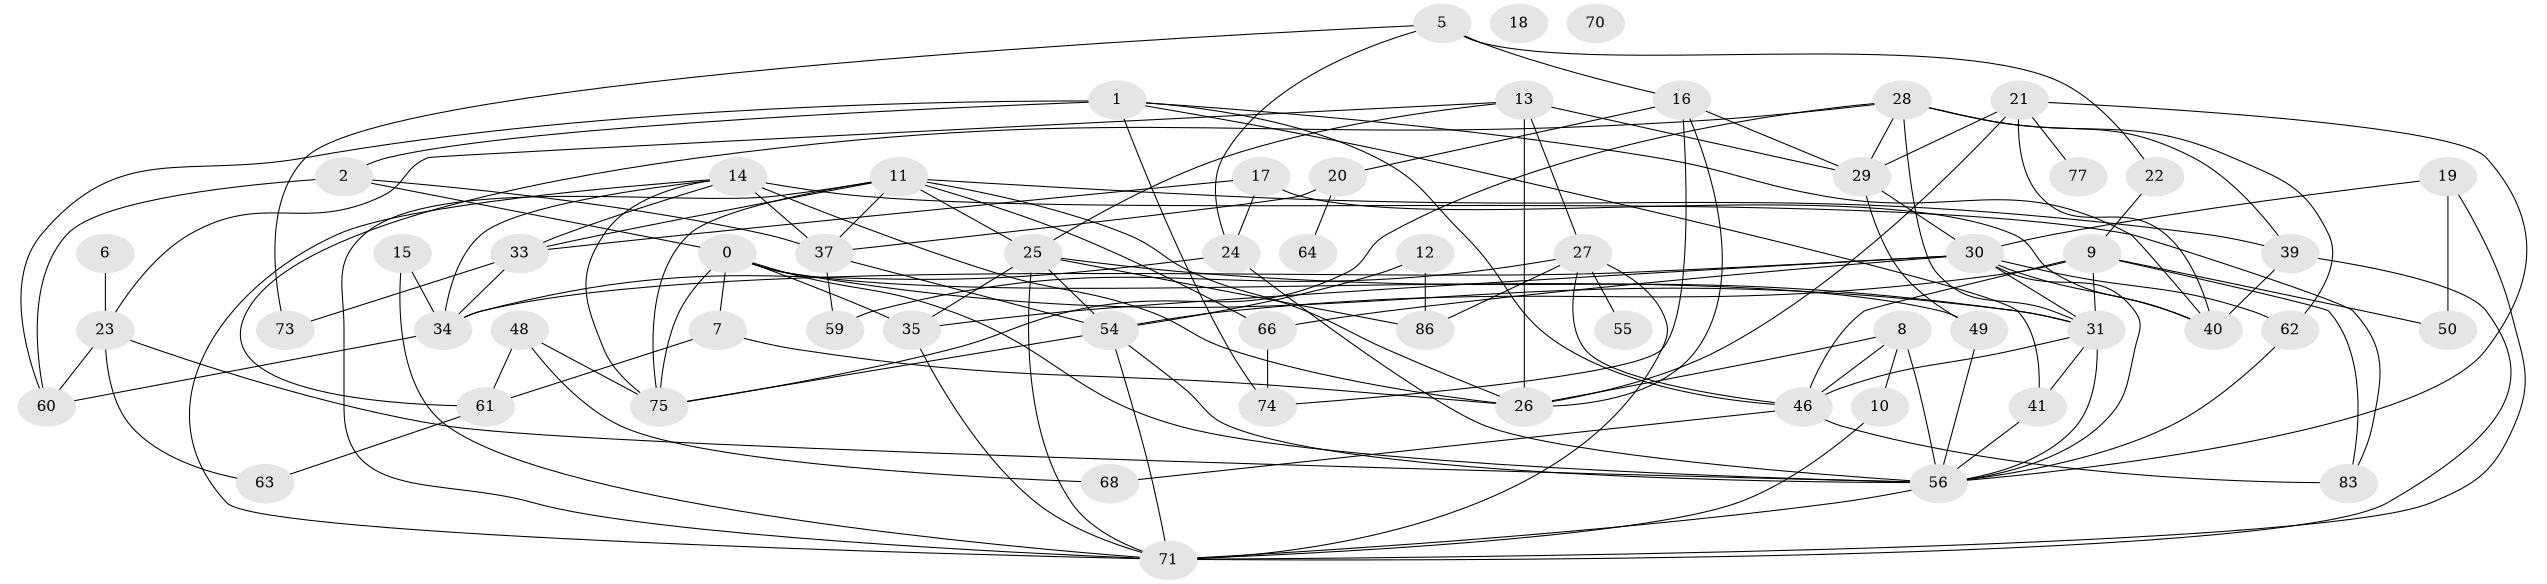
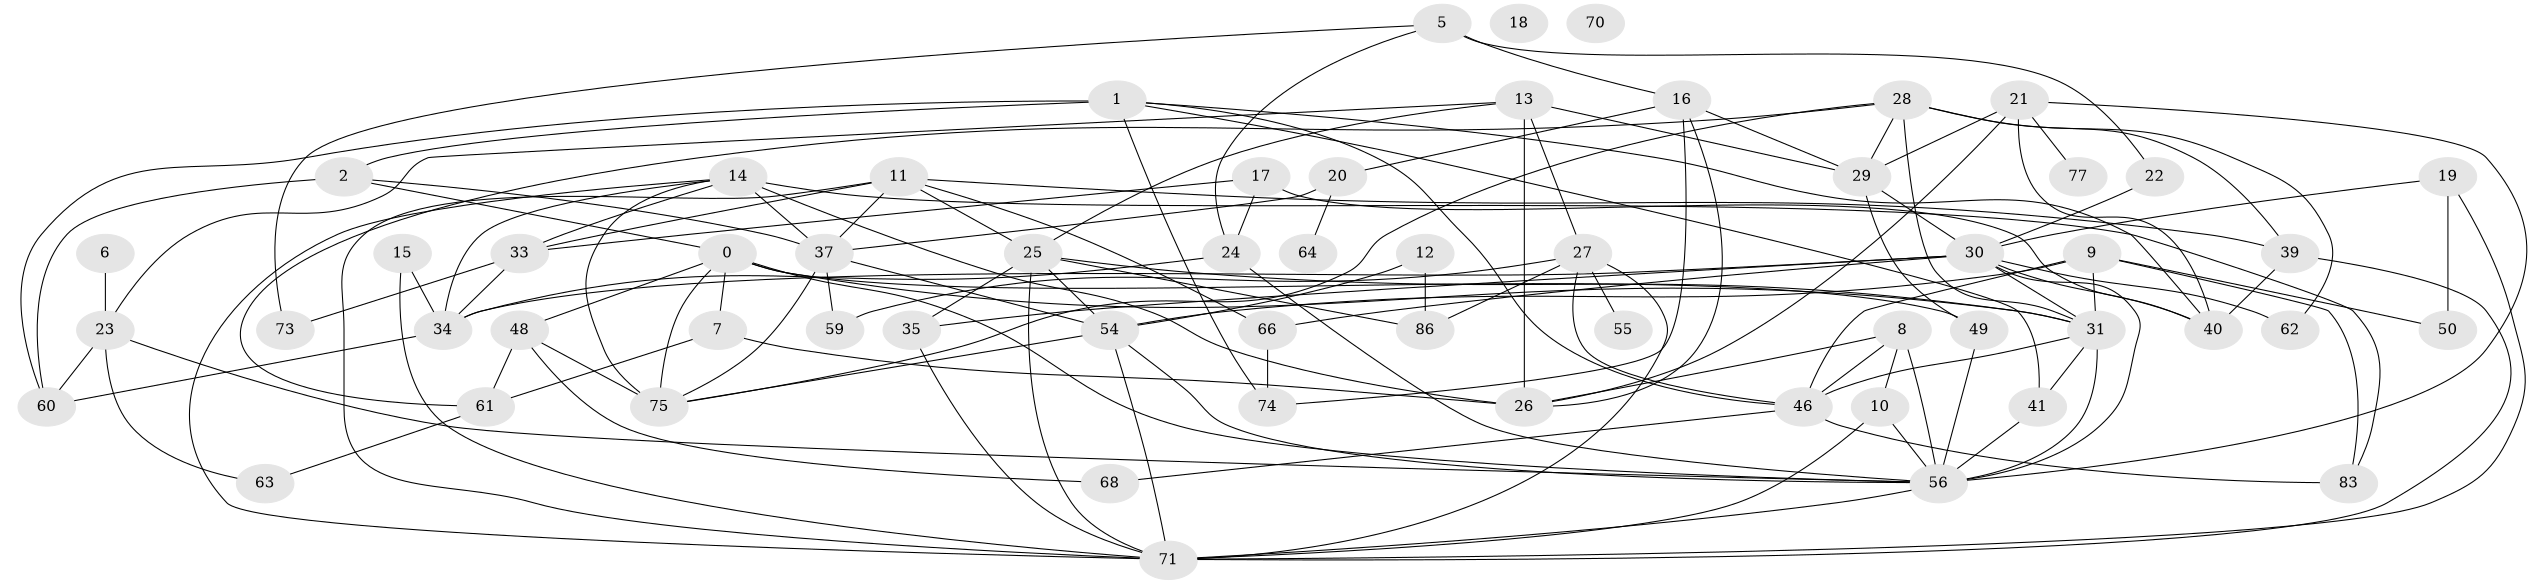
(2127, 211) -> (2090, 207)
(675, 251) -> (757, 349)
(1161, 253) -> none
(821, 290) -> (604, 299)
(2134, 441) -> (1914, 451)
